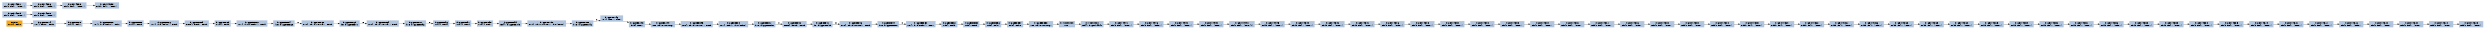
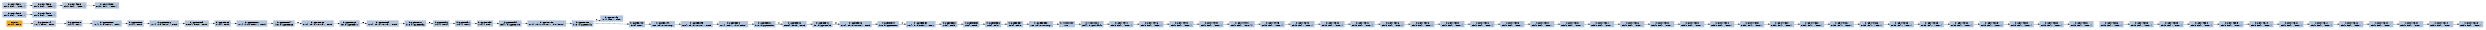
(625, 22) -> (610, 24)
(2096, 24) -> none
